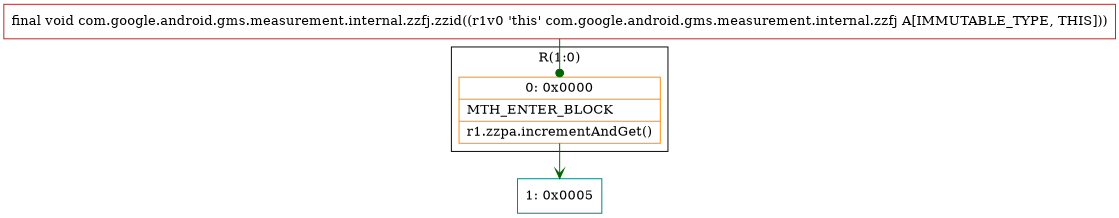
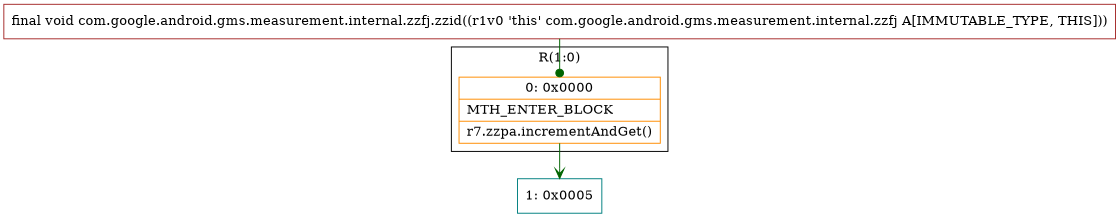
(560, 132) -> (560, 132)
